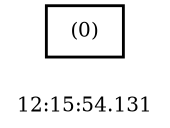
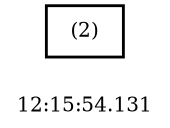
(85, 31) -> (85, 31)
